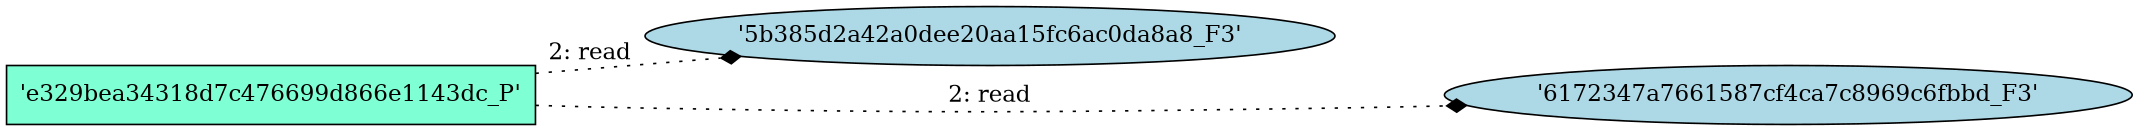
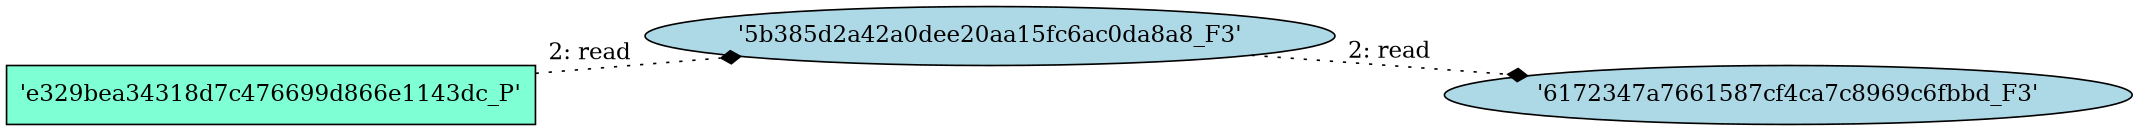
(991, 112) -> (1379, 65)
